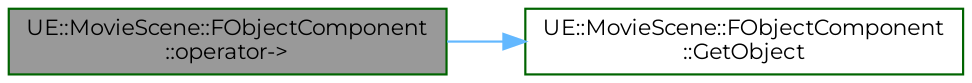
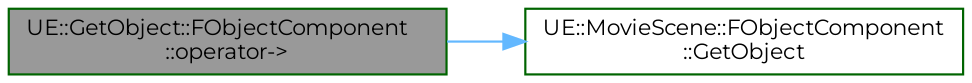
(228, 42) -> (228, 42)
